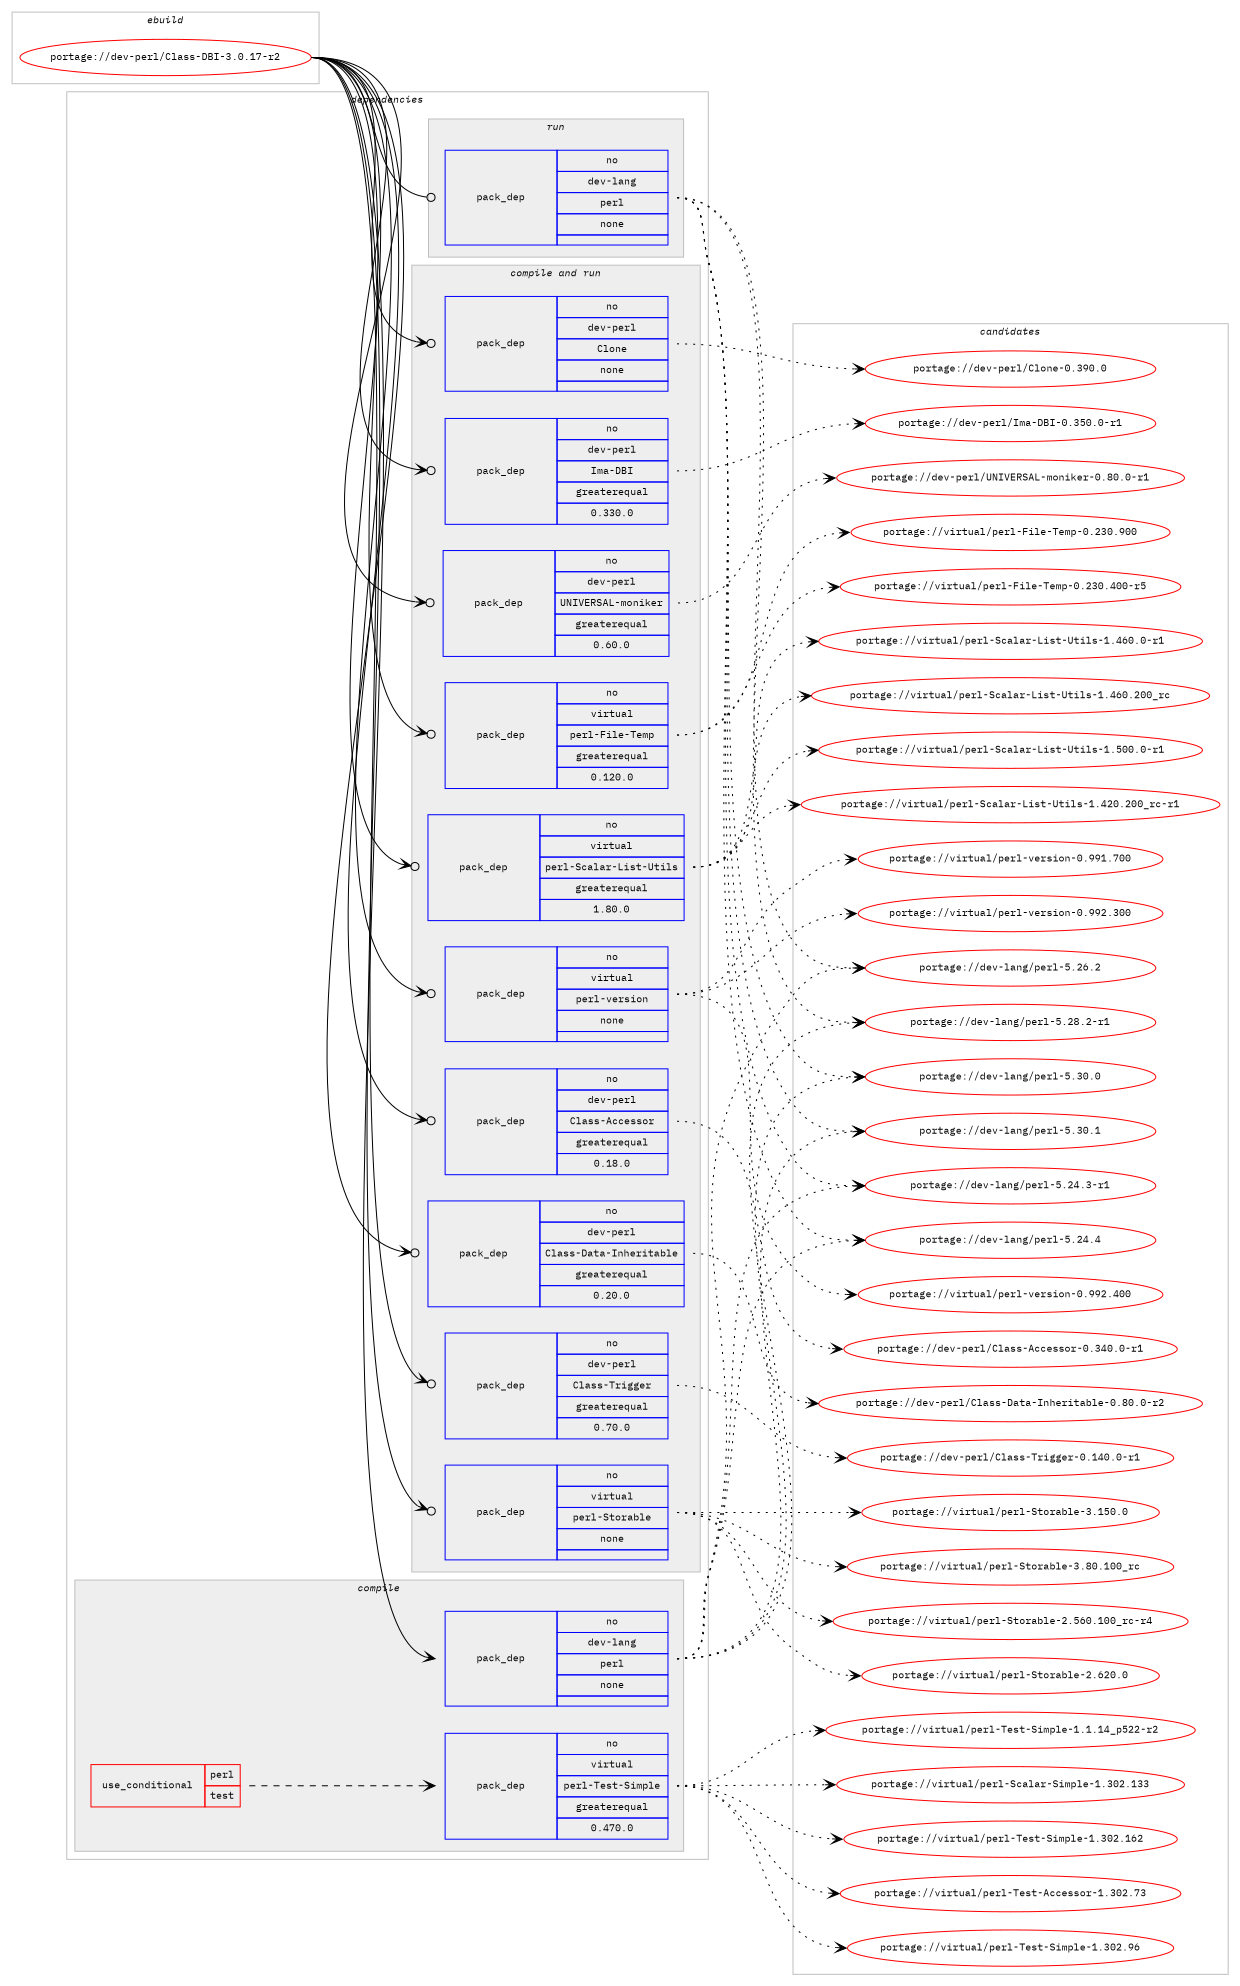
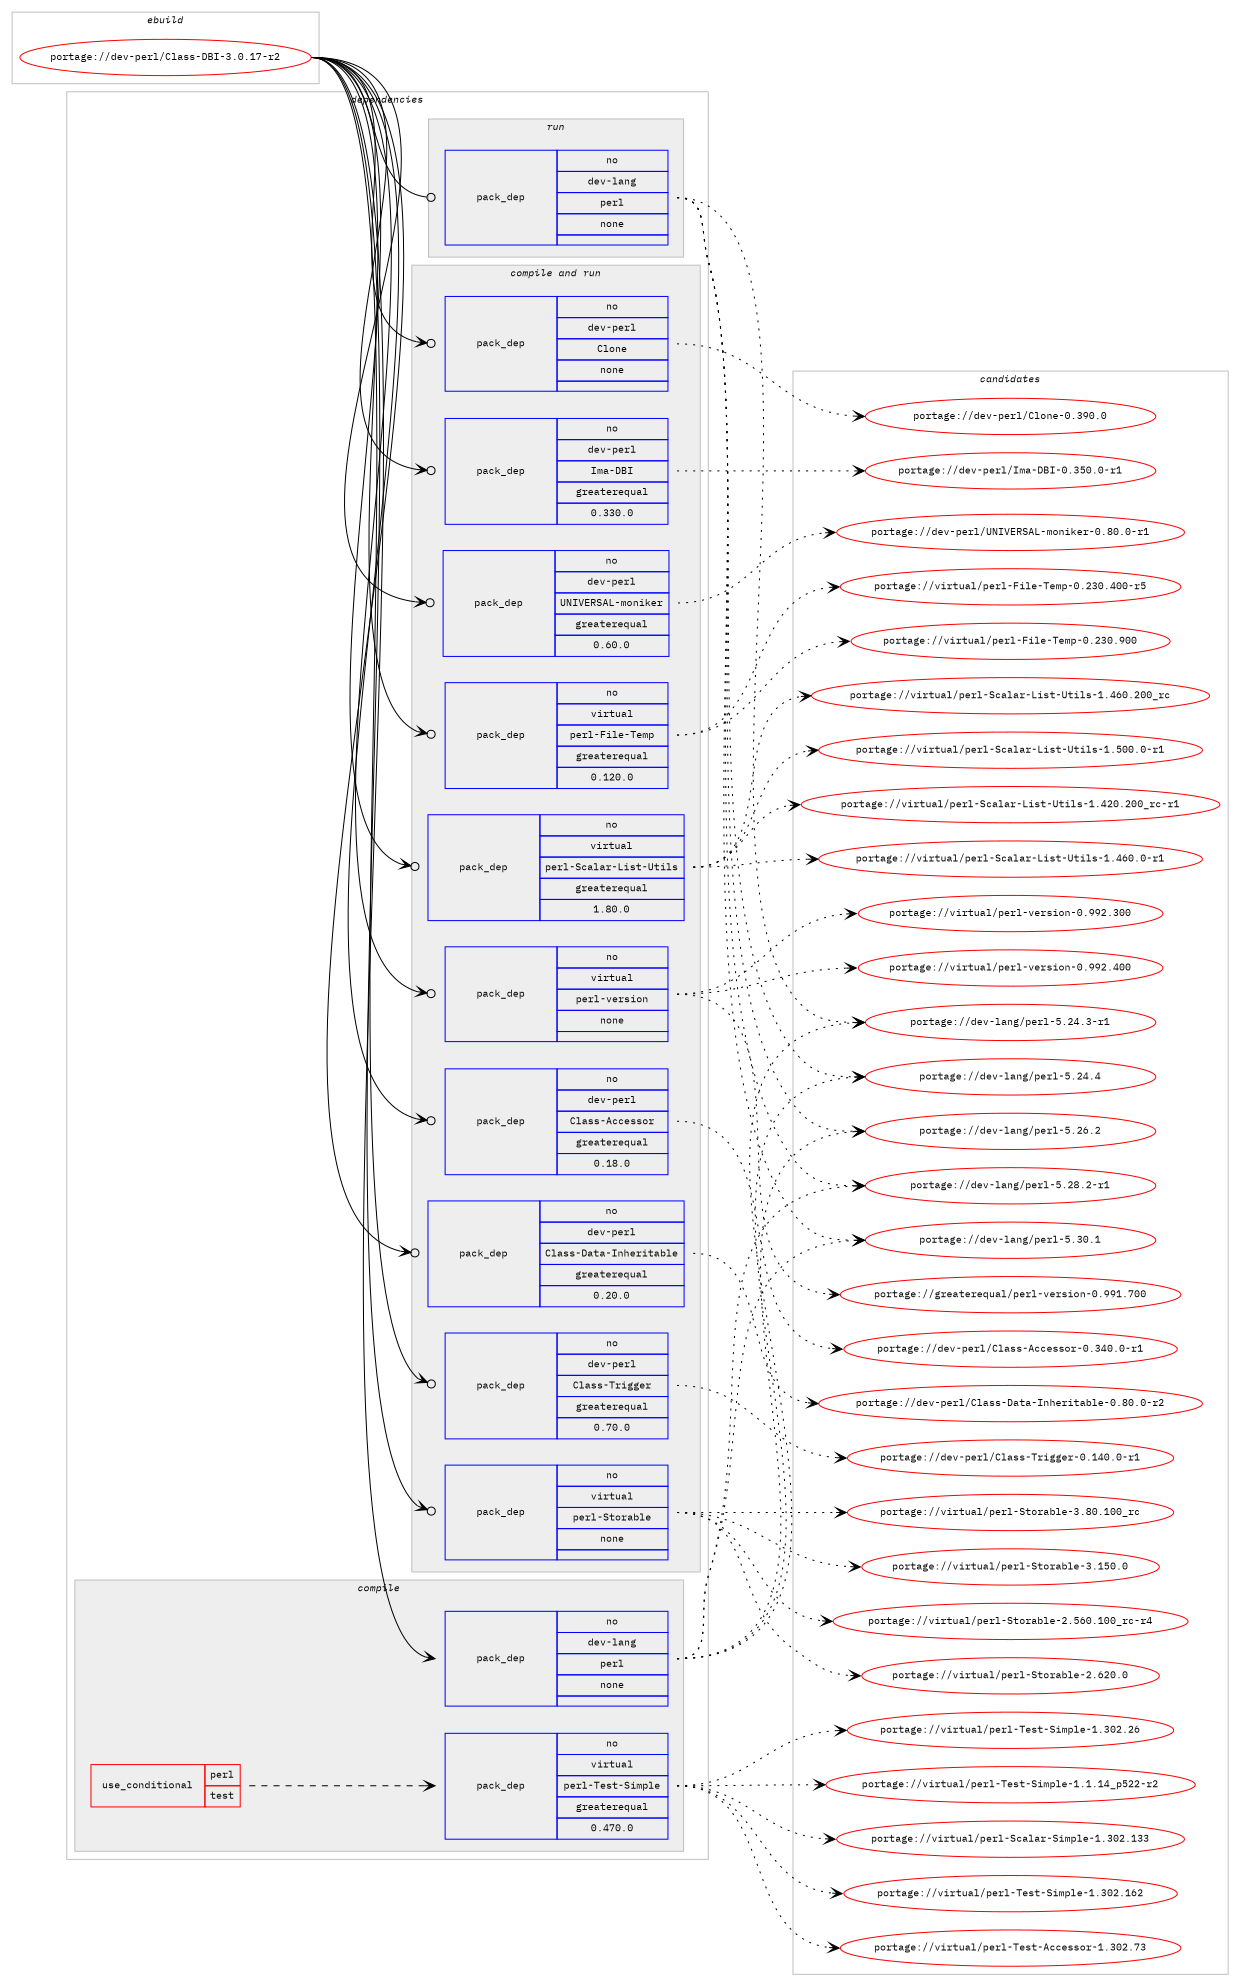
(1011, 859) -> (1011, 1295)
(1011, 1077) -> none
(1011, 1948) -> (1011, 1730)
